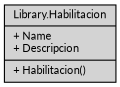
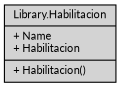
(46, 49) -> (47, 49)
